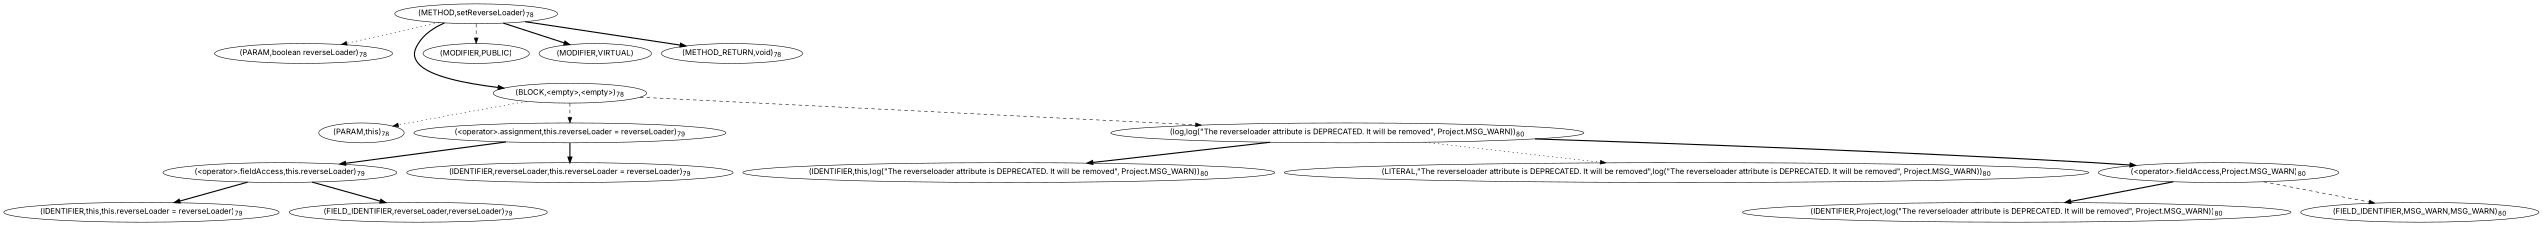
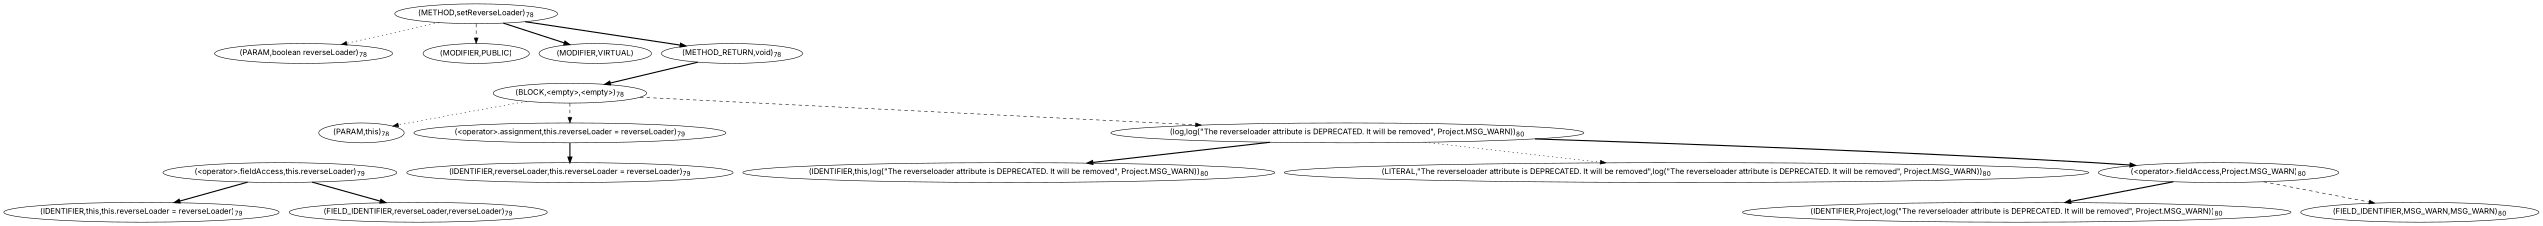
(430, 72) -> (654, 73)
(426, 153) -> none
